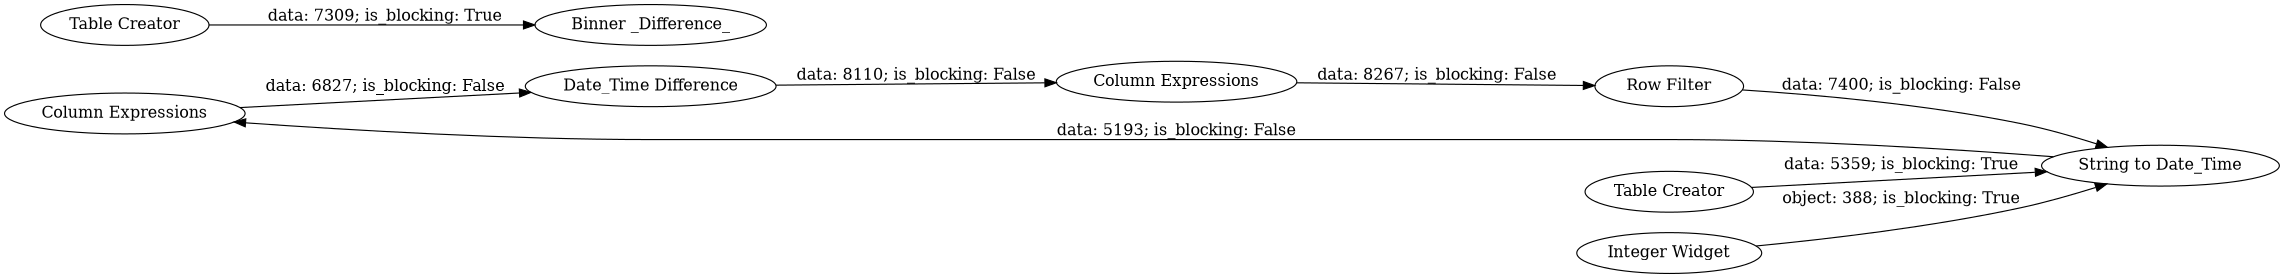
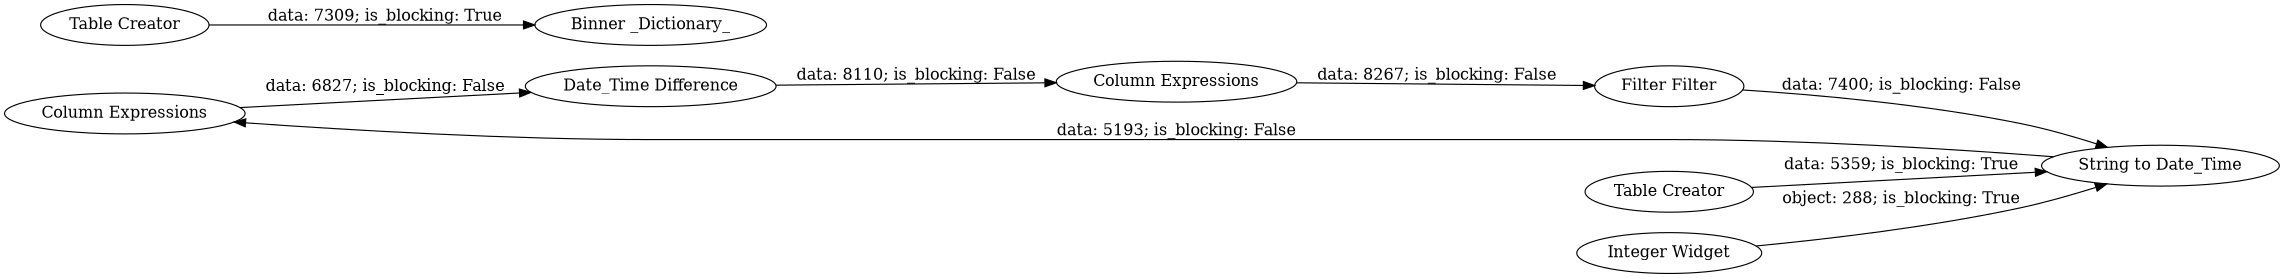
(651, 25) -> (651, 25)
(1669, 86) -> (1669, 86)
(1902, 199) -> (1902, 199)
